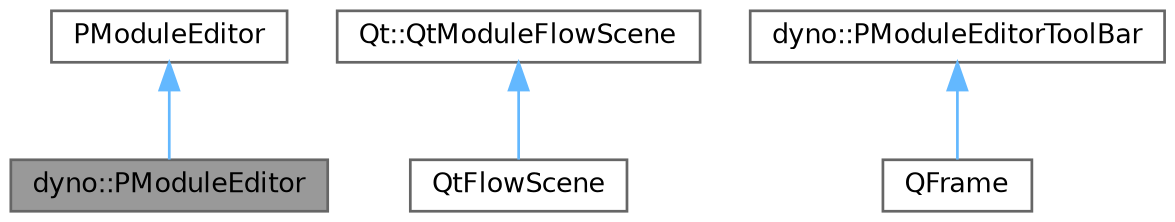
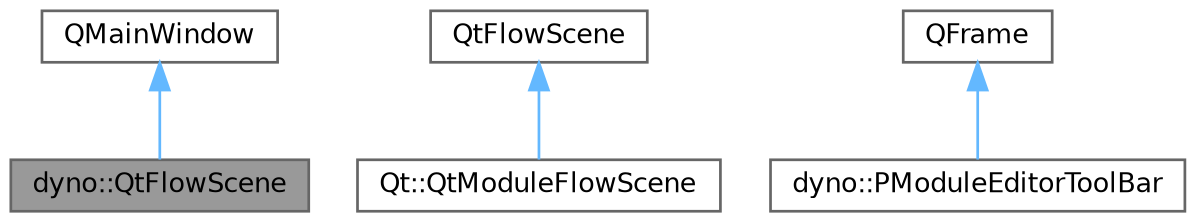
(169, 37) -> (160, 37)
(519, 125) -> (539, 125)
(957, 125) -> (978, 125)
(169, 186) -> (160, 186)
